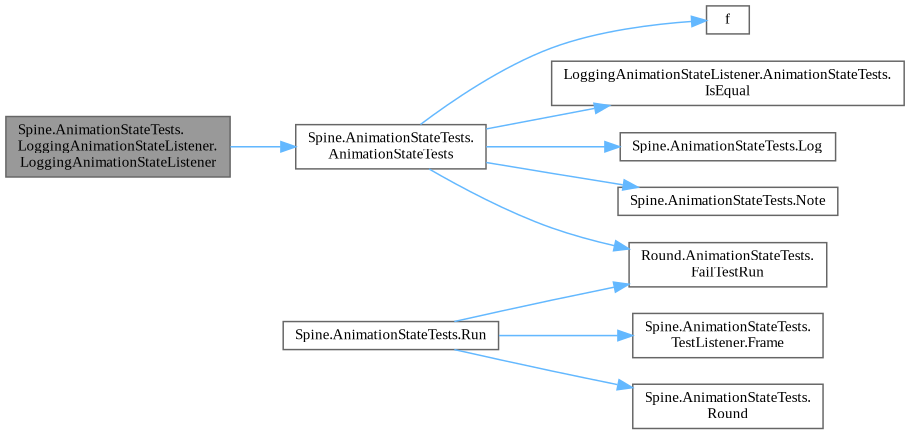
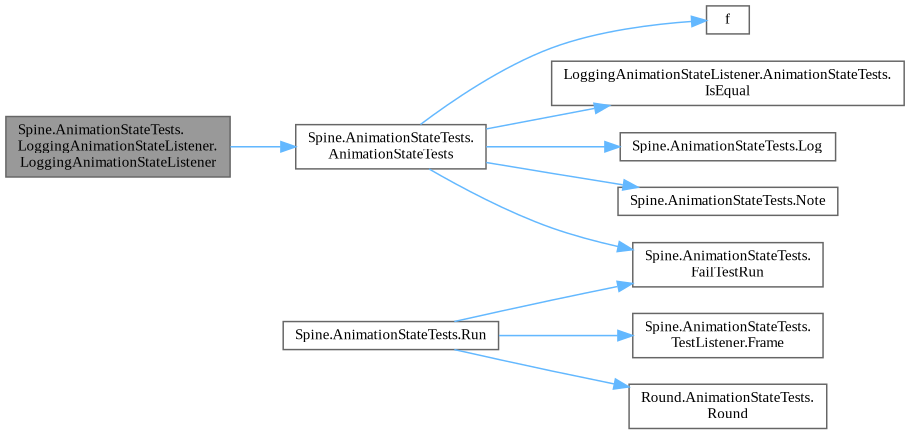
(728, 265) -> (728, 265)
(728, 406) -> (728, 406)
